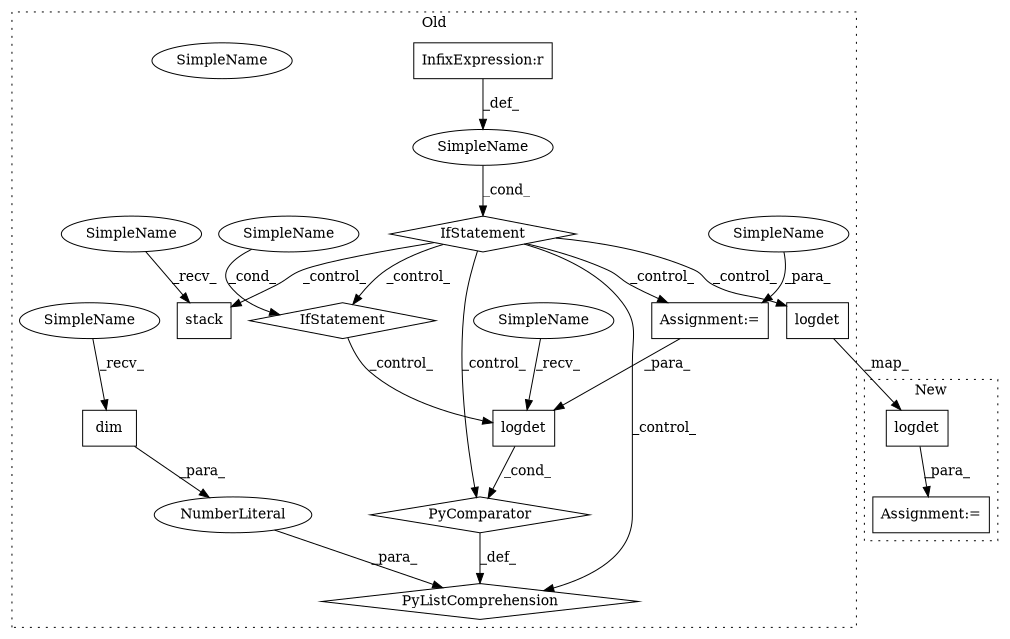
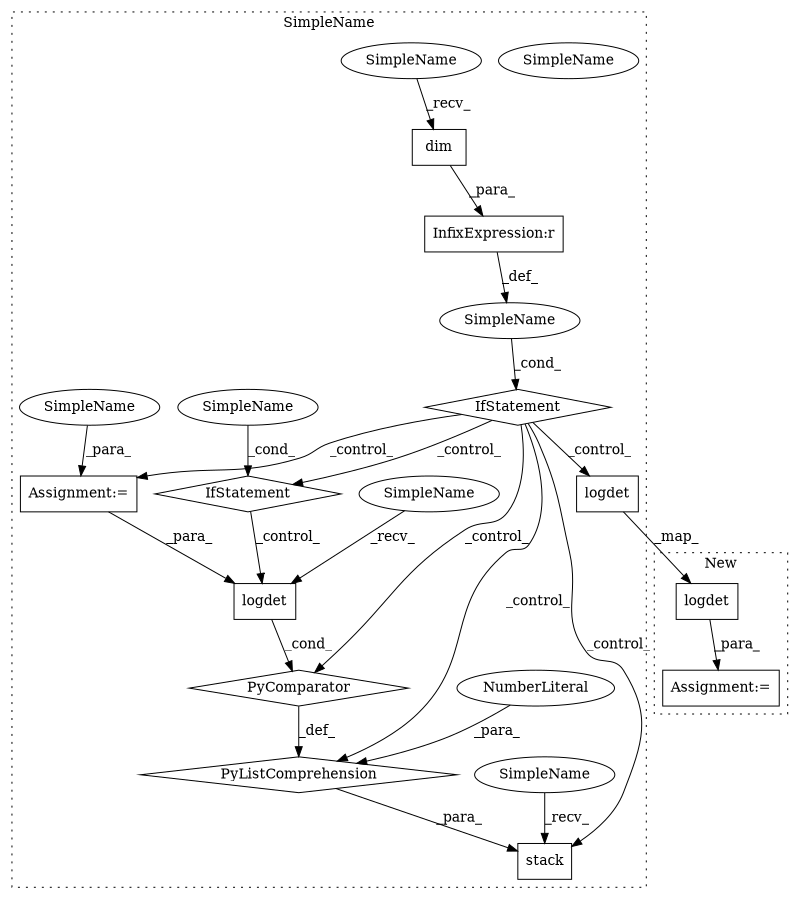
(434, 23) -> (329, 23)
(168, 469) -> (464, 186)
none -> (422, 818)
